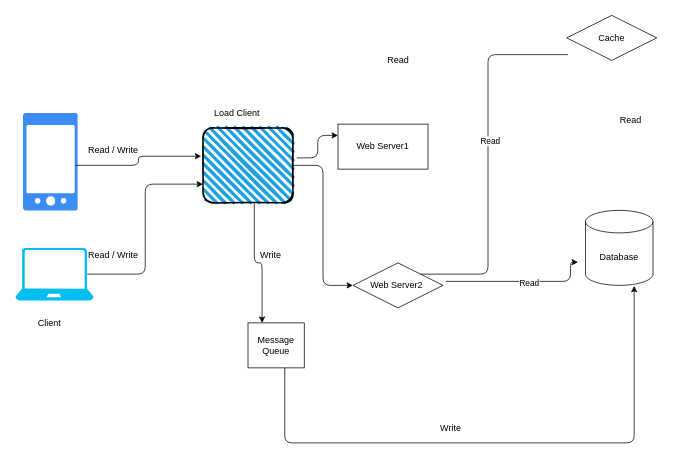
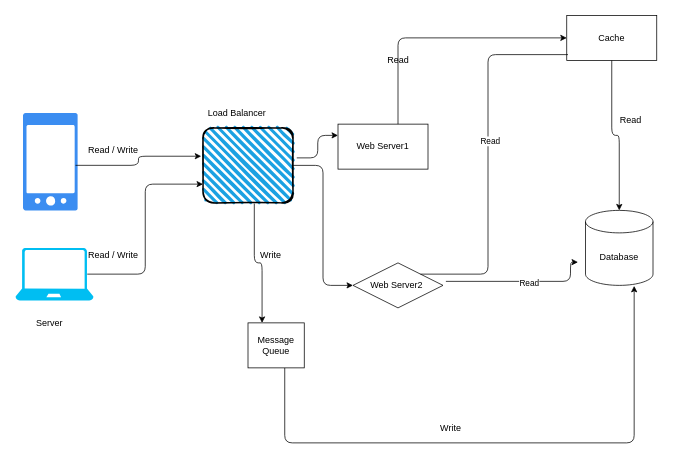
(612, 38) -> (612, 38)
none -> (399, 41)
(237, 113) -> (237, 113)
none -> (614, 135)
(50, 323) -> (50, 323)
